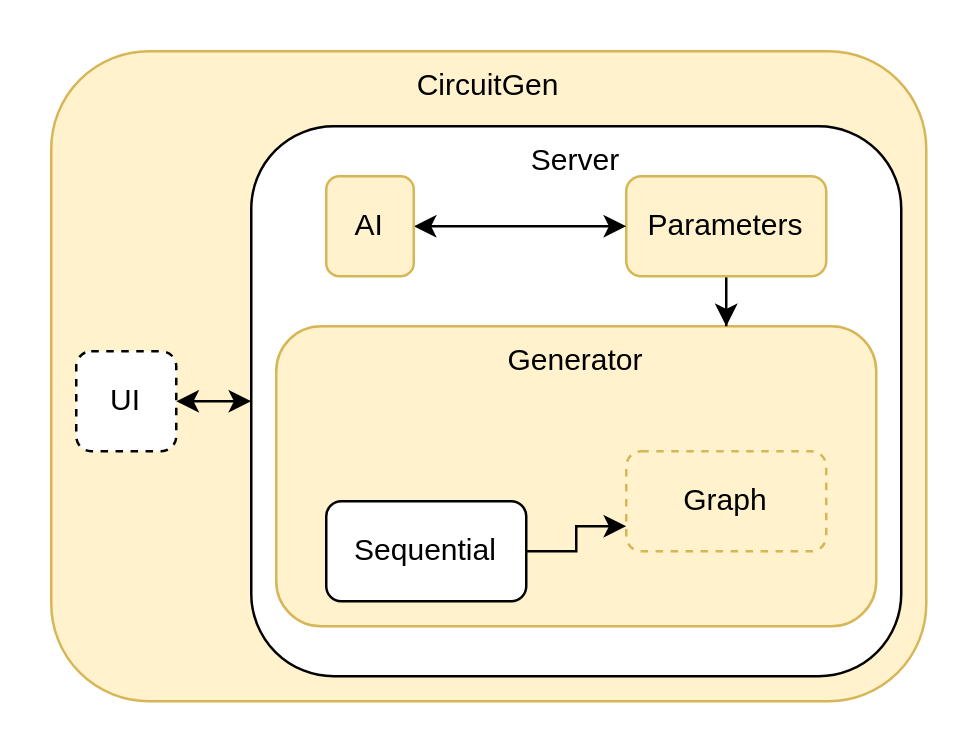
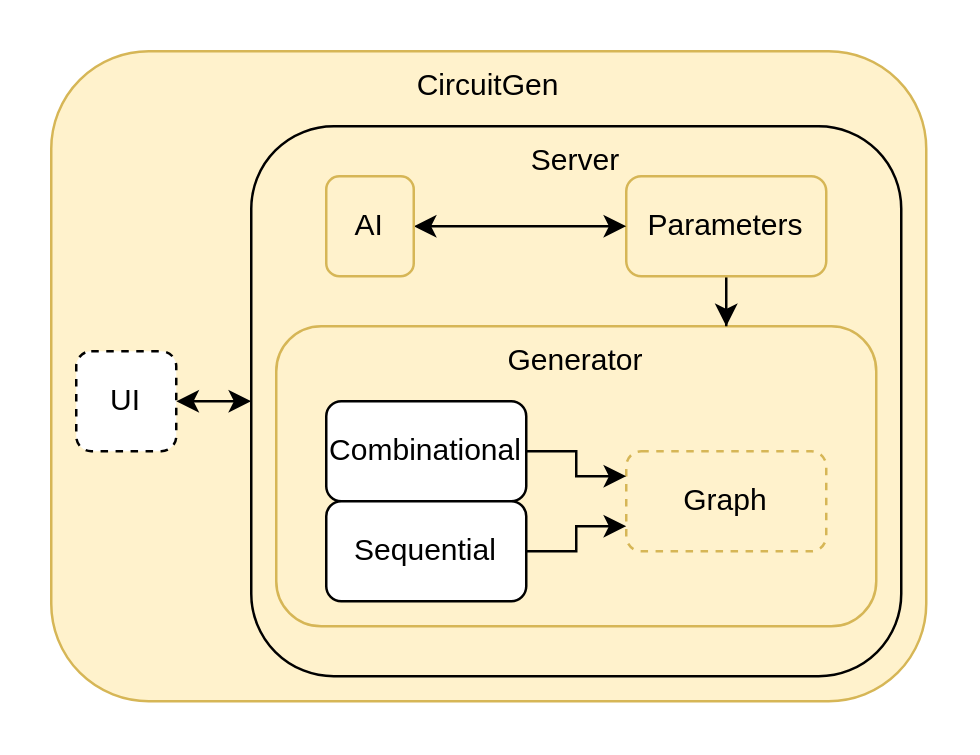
(576, 162) -> (576, 162)
none -> (426, 451)
none -> (576, 455)
